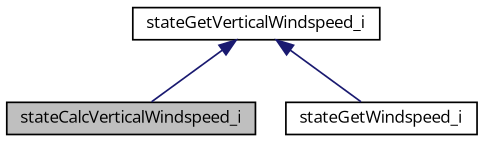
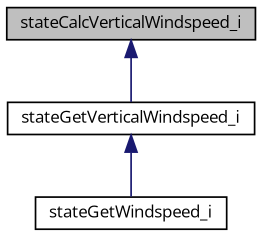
(187, 76) -> (131, 80)
